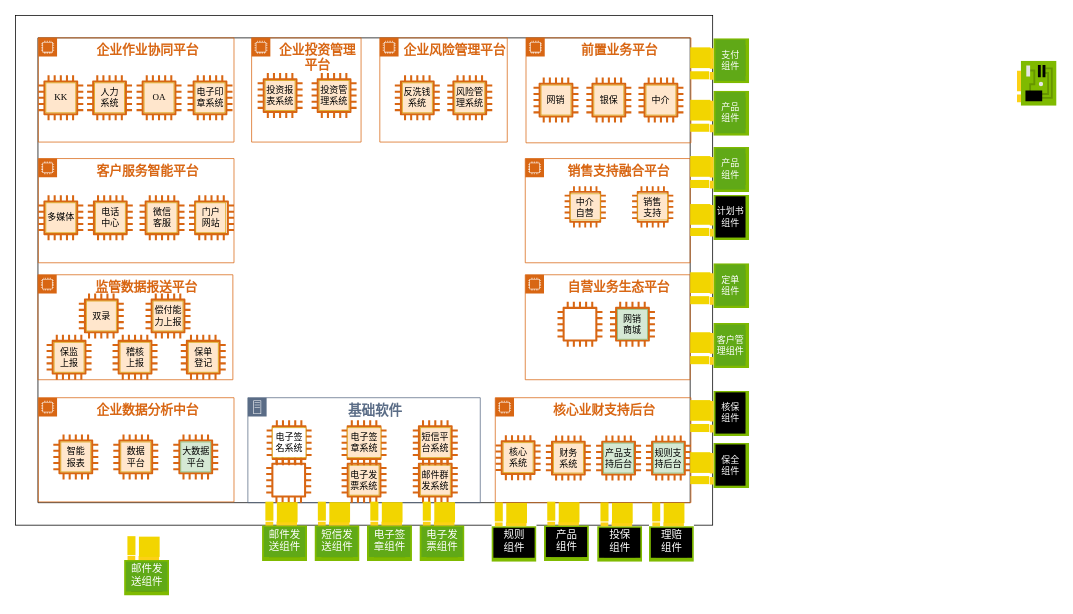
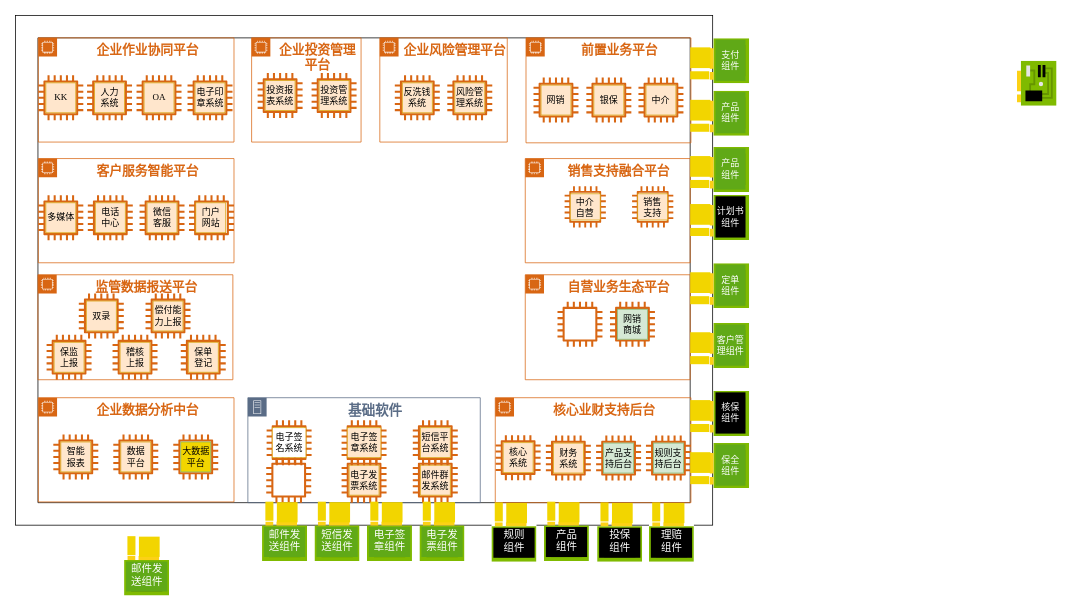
(196, 457) -> (196, 457)
(731, 465) -> (731, 465)
